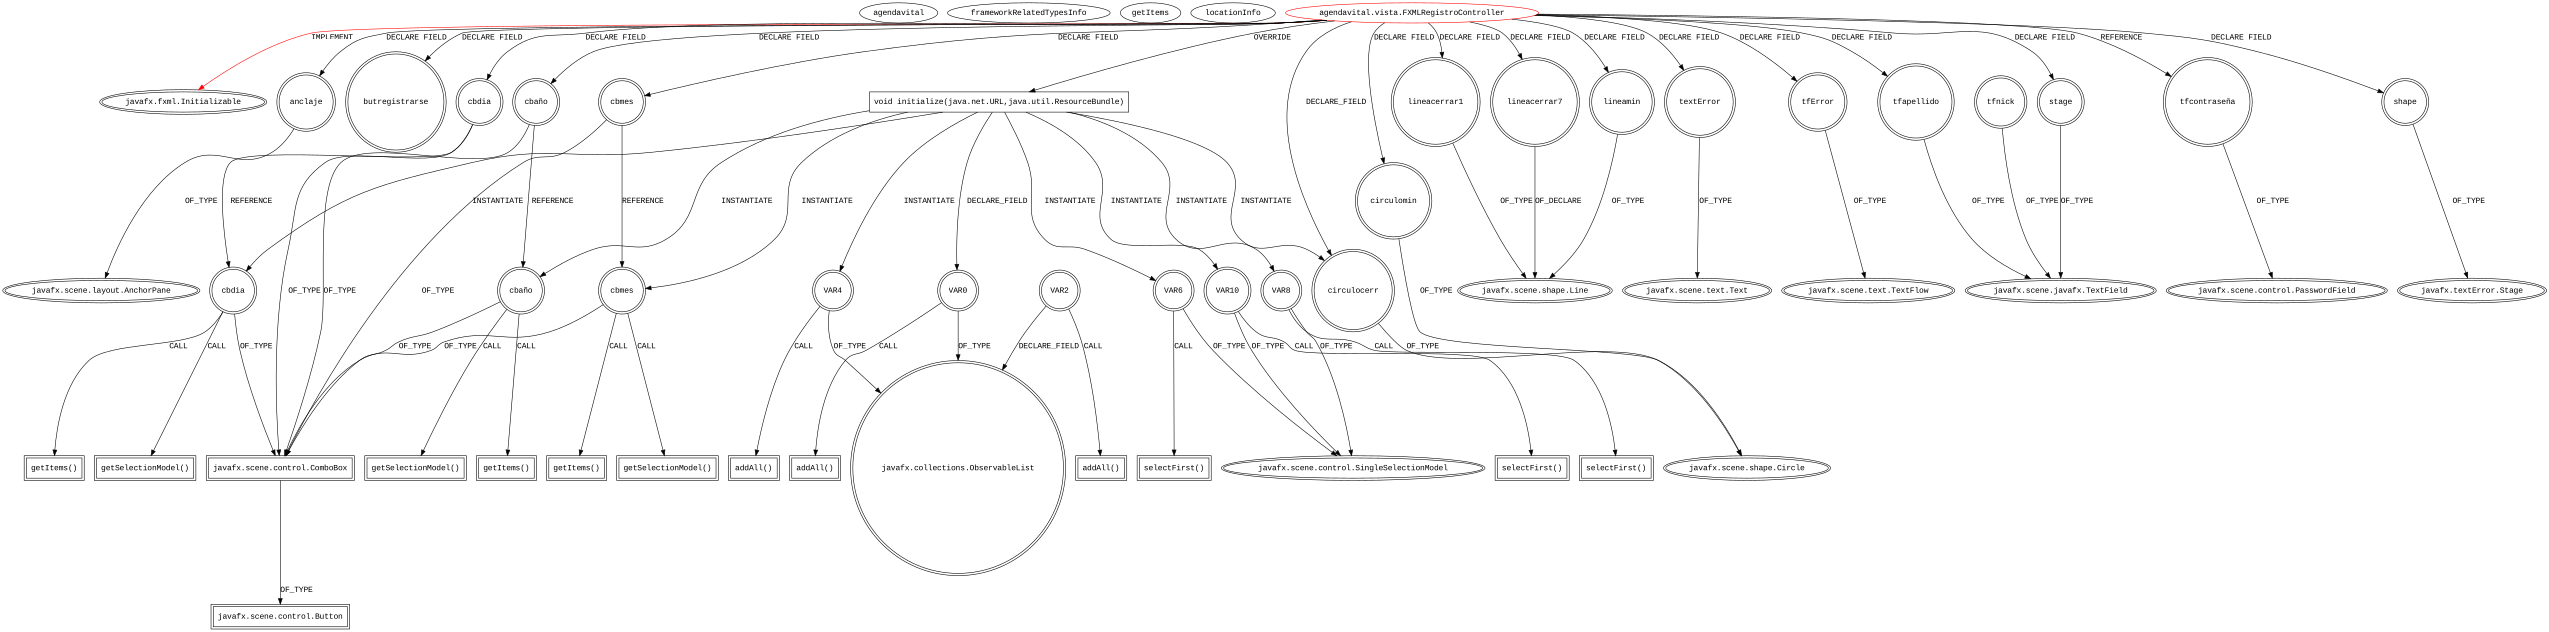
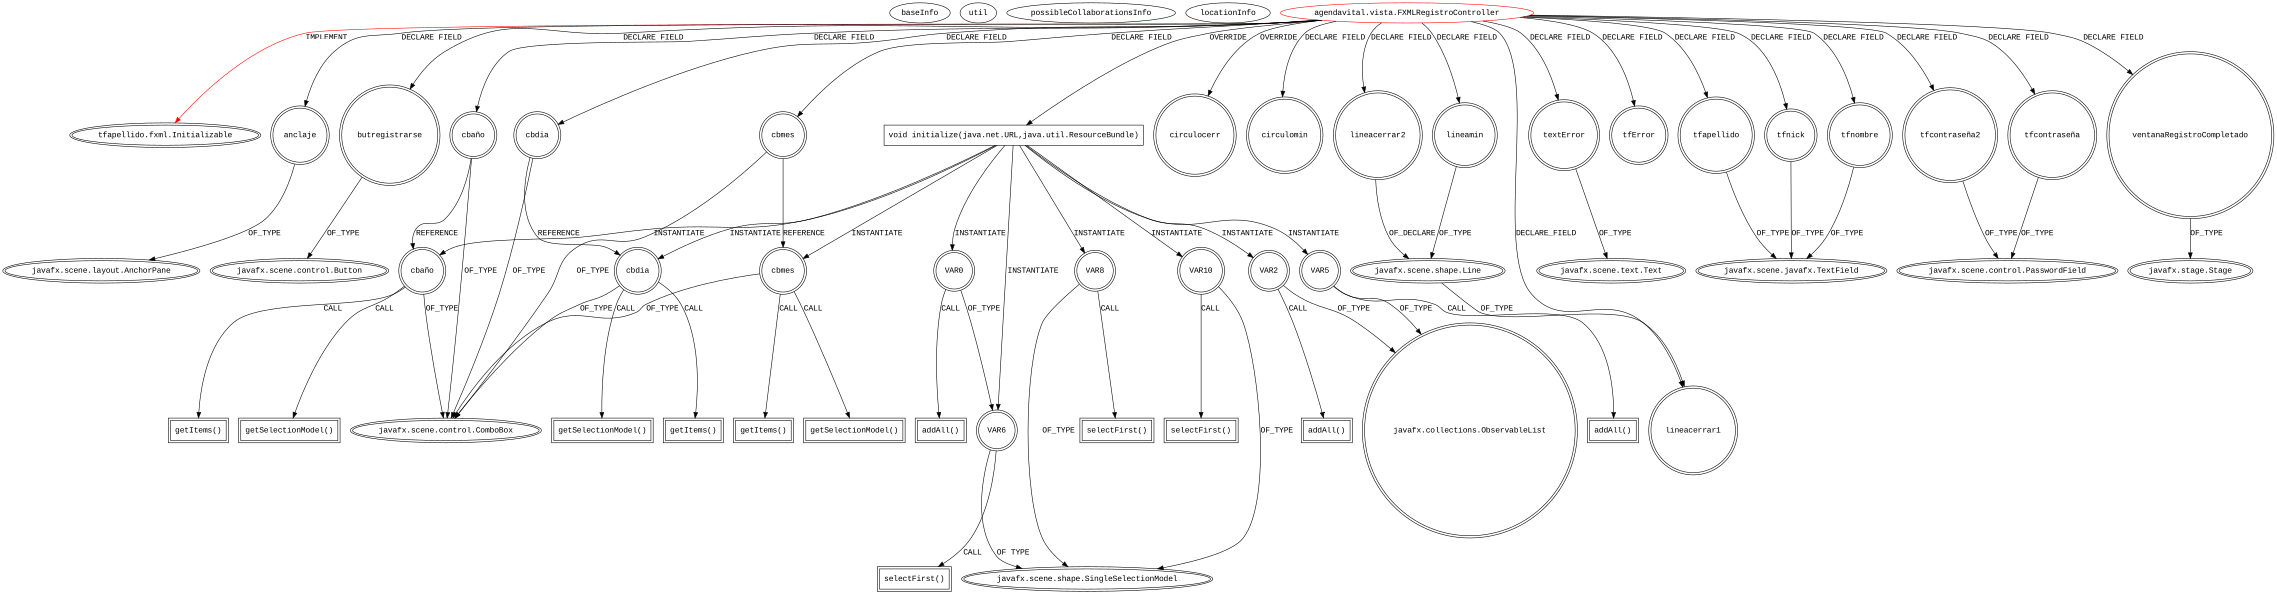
(899, 13) -> (920, 13)
(1029, 13) -> (978, 13)
(1151, 13) -> (1091, 13)
none -> (1683, 25)
(2122, 37) -> (2019, 37)
(183, 102) -> (165, 135)
(1336, 102) -> (1279, 37)
(1535, 102) -> (1378, 135)
(2061, 102) -> (1860, 135)
(2405, 102) -> (2190, 135)
none -> (1950, 135)
(1226, 161) -> (1132, 212)
(997, 201) -> (980, 233)
(1484, 210) -> (1588, 314)
(833, 291) -> (1320, 271)
(1868, 291) -> none
(2472, 291) -> (2190, 271)
(958, 333) -> (978, 347)
(1049, 346) -> (1354, 308)
(280, 468) -> (446, 430)
(1353, 468) -> (1087, 579)
(1747, 468) -> none
(280, 540) -> (336, 216)
(280, 617) -> (299, 271)
